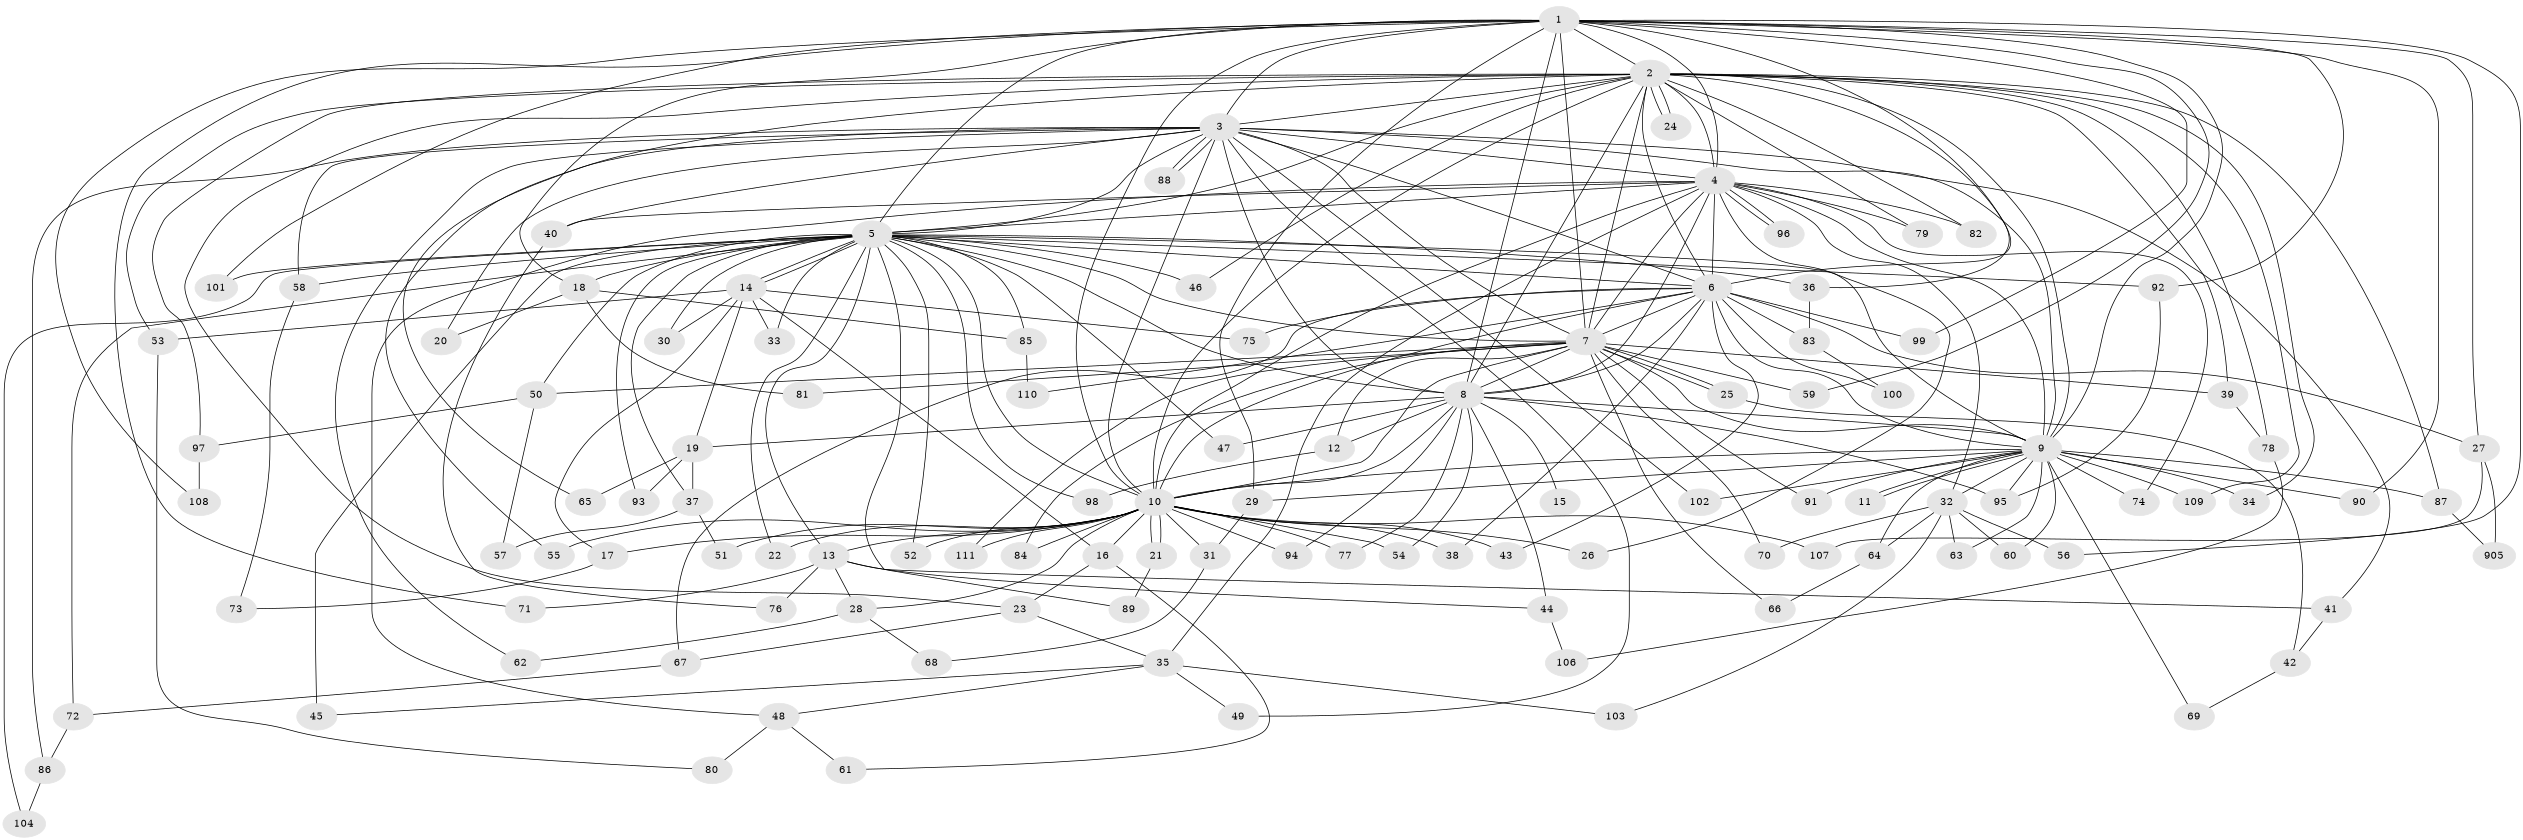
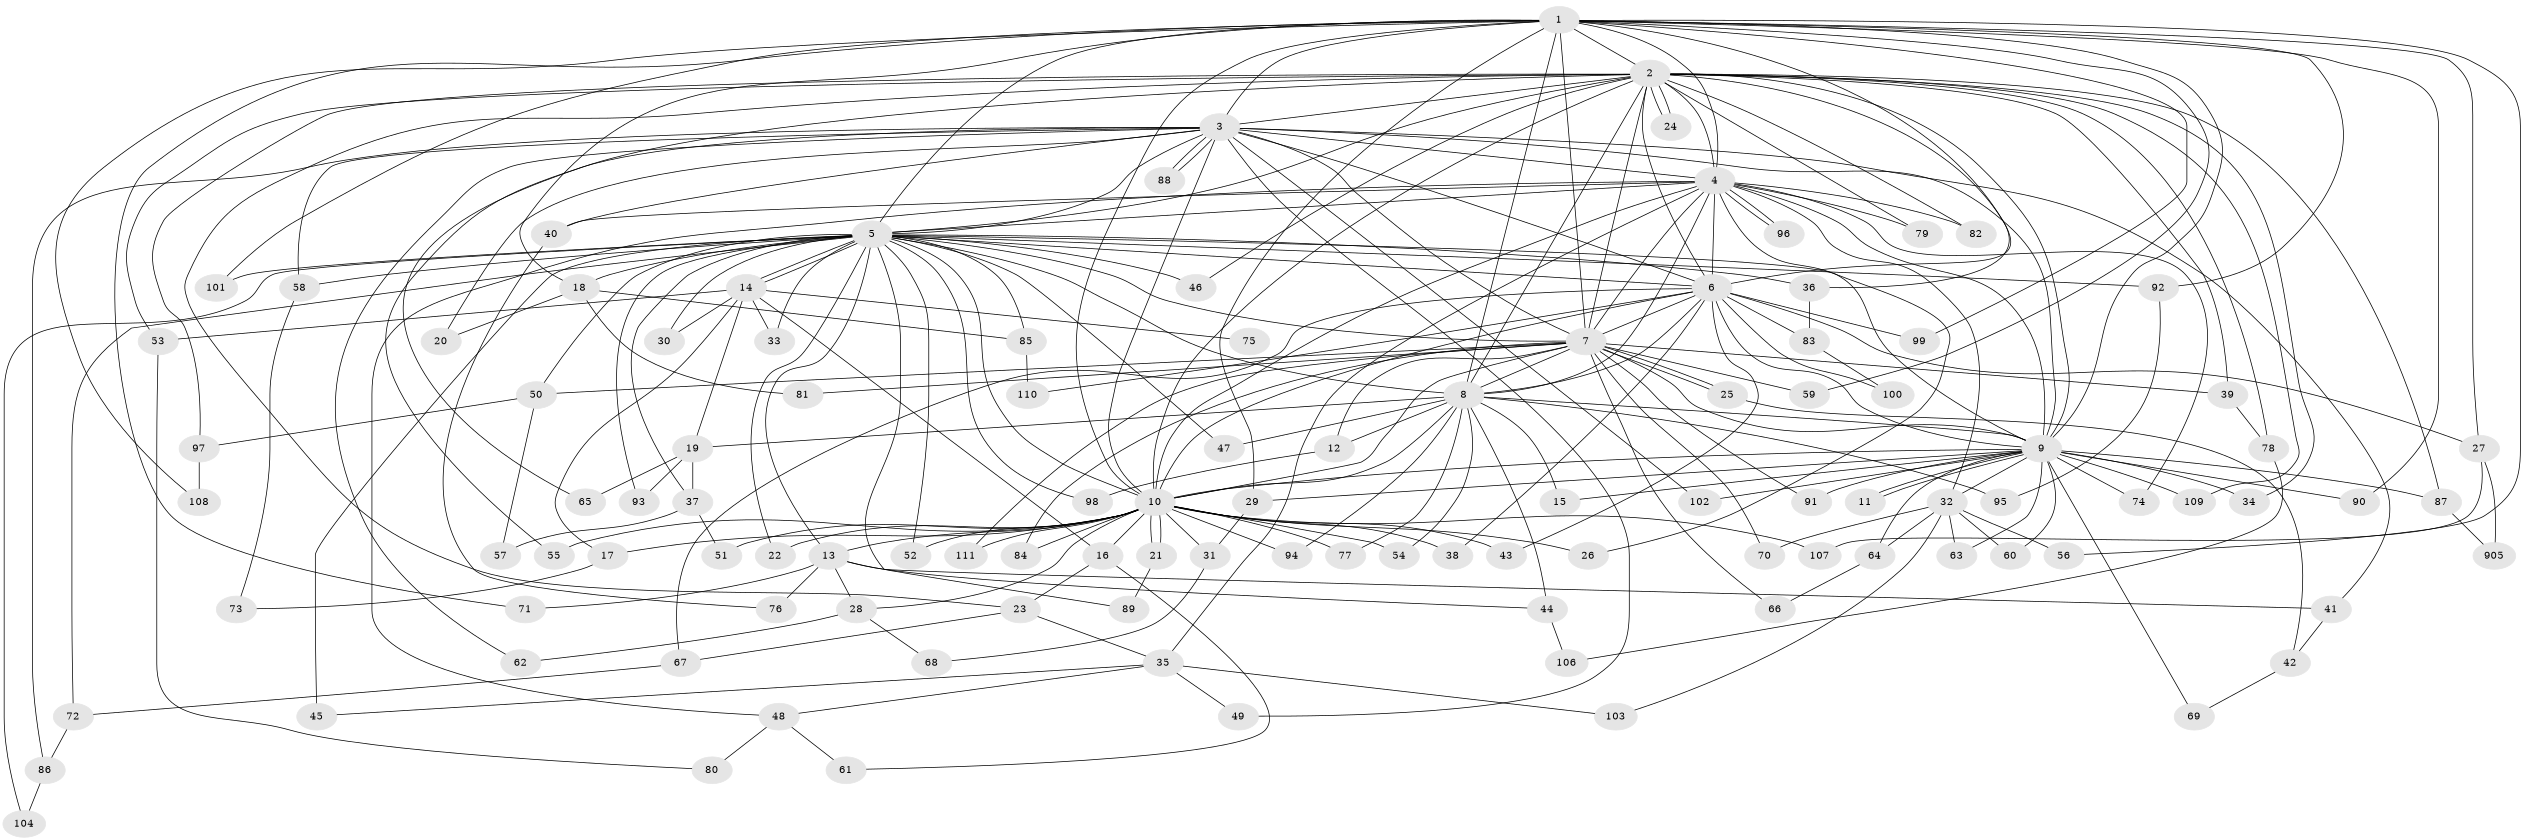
(1477, 297) -> none
(1293, 306) -> none
(2021, 475) -> (1790, 476)
